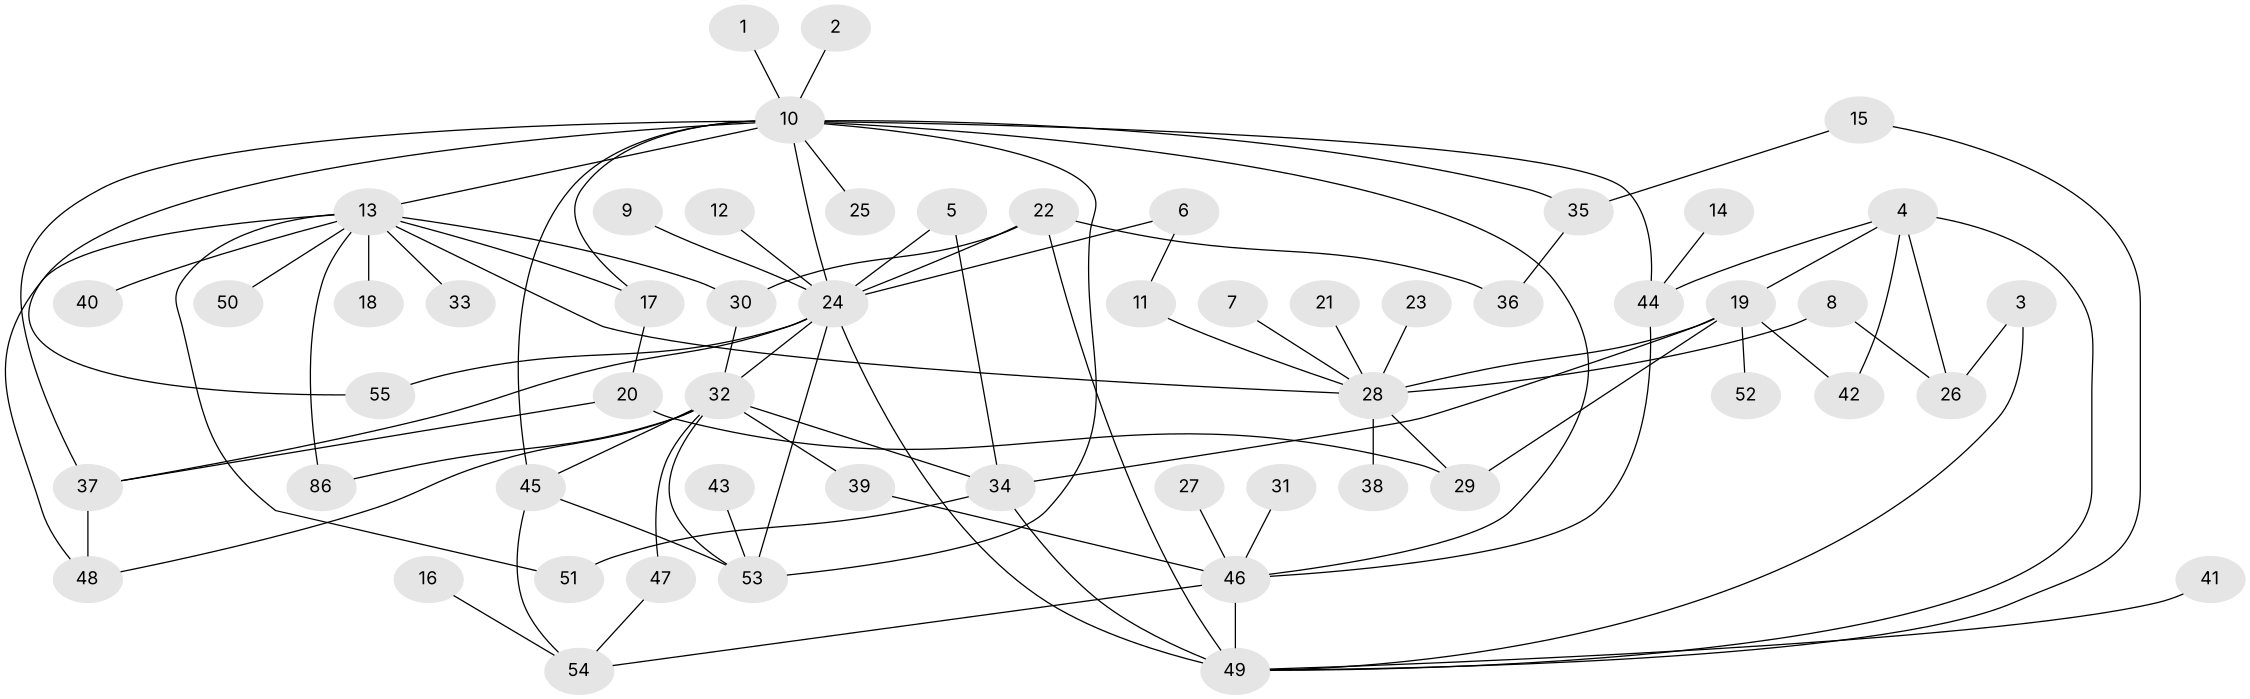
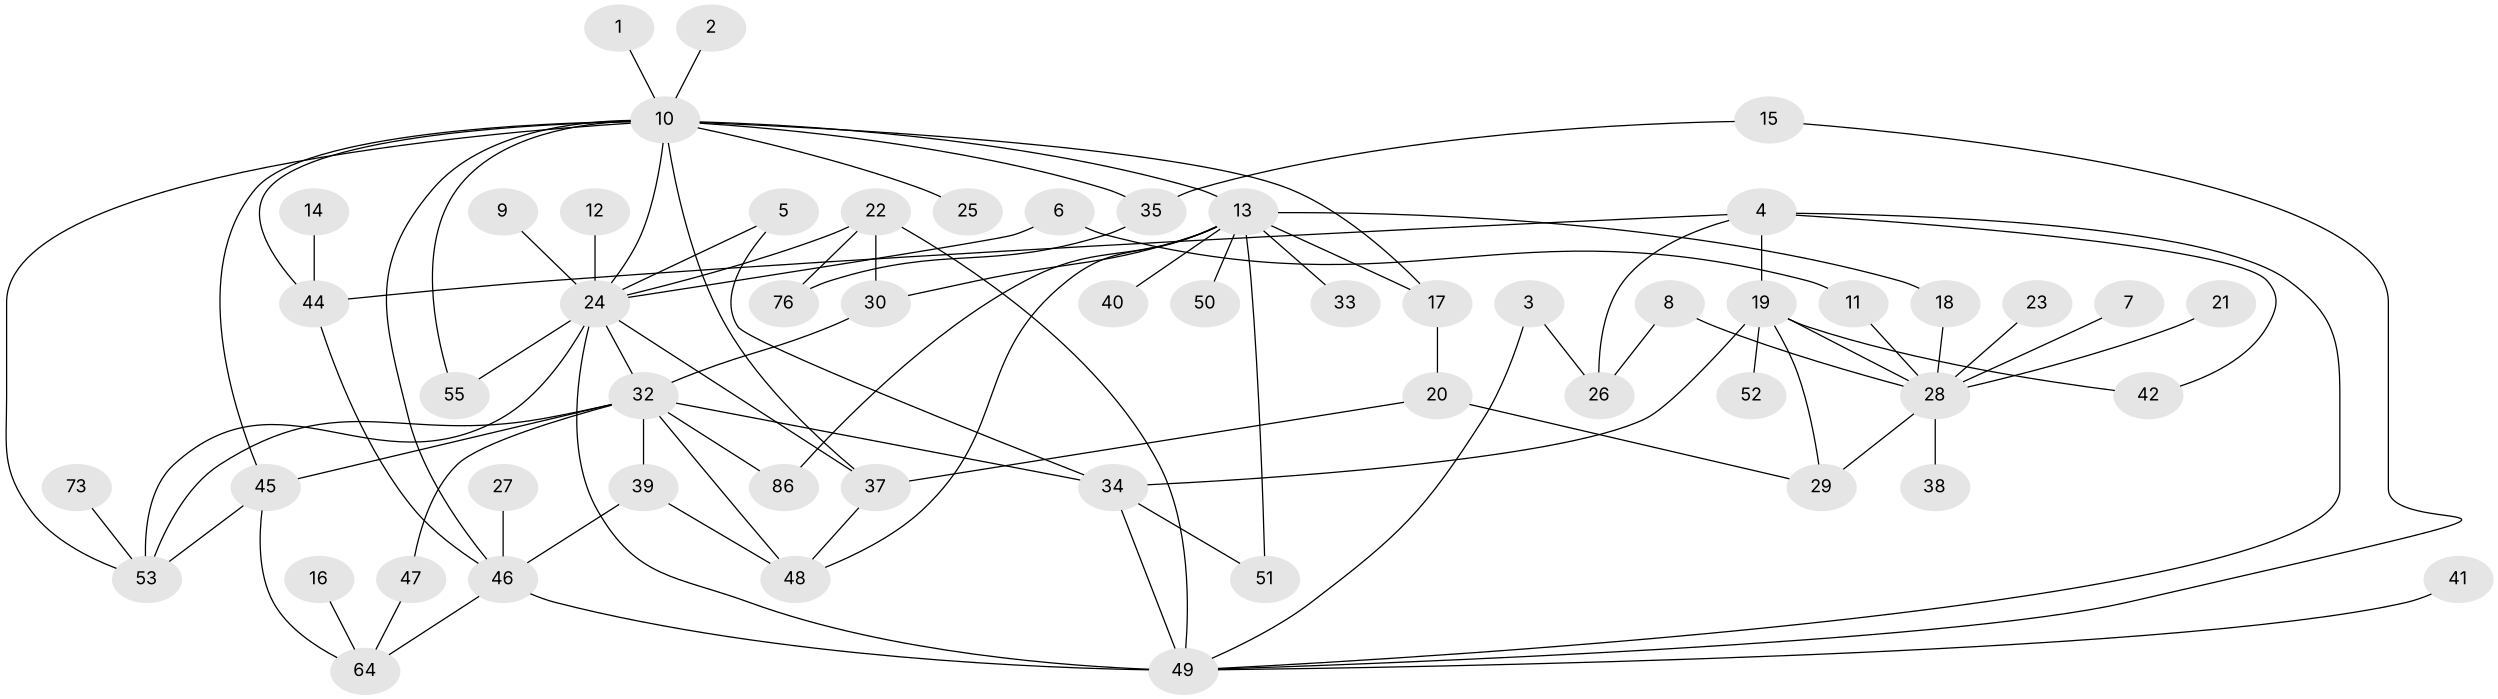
(1509, 304) -> (784, 304)
(831, 360) -> (1940, 350)
(720, 488) -> (77, 488)
(1281, 488) -> none
none -> (719, 534)
(579, 671) -> (365, 671)
